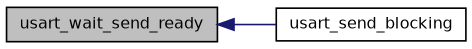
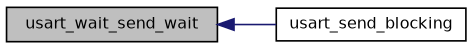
(112, 25) -> (112, 25)
